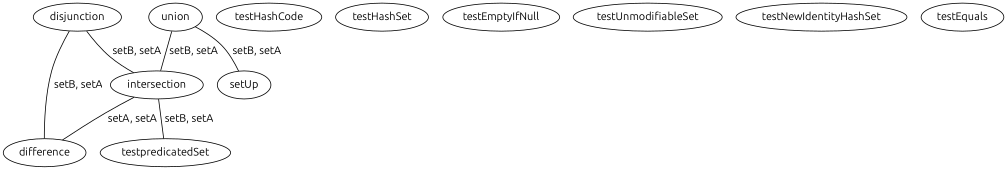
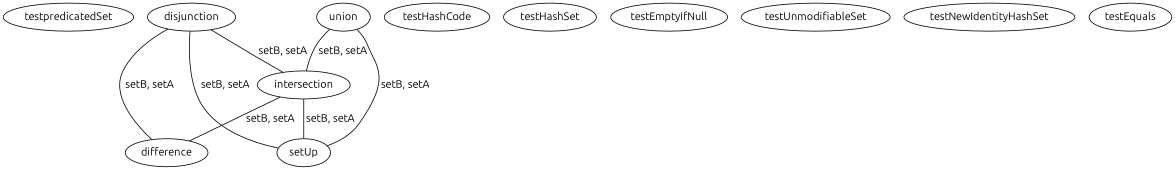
none -> (206, 111)
(132, 119) -> (269, 119)
(161, 119) -> (304, 119)
